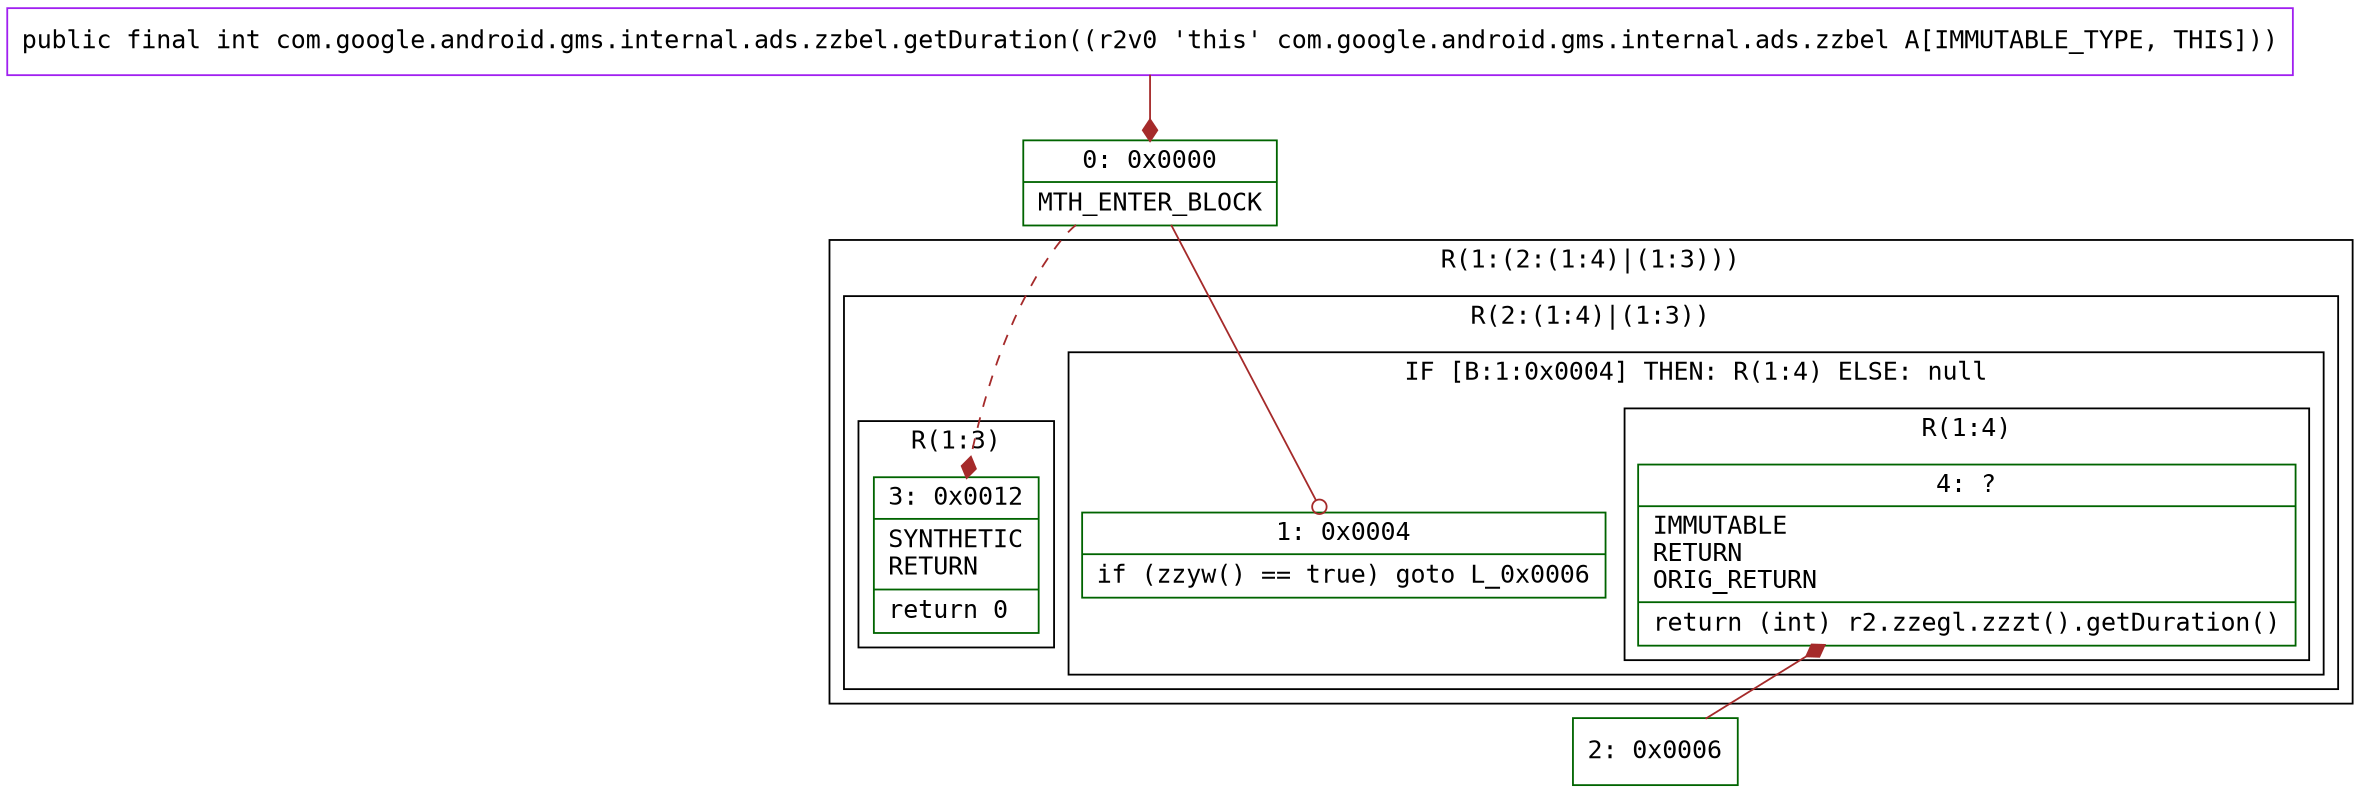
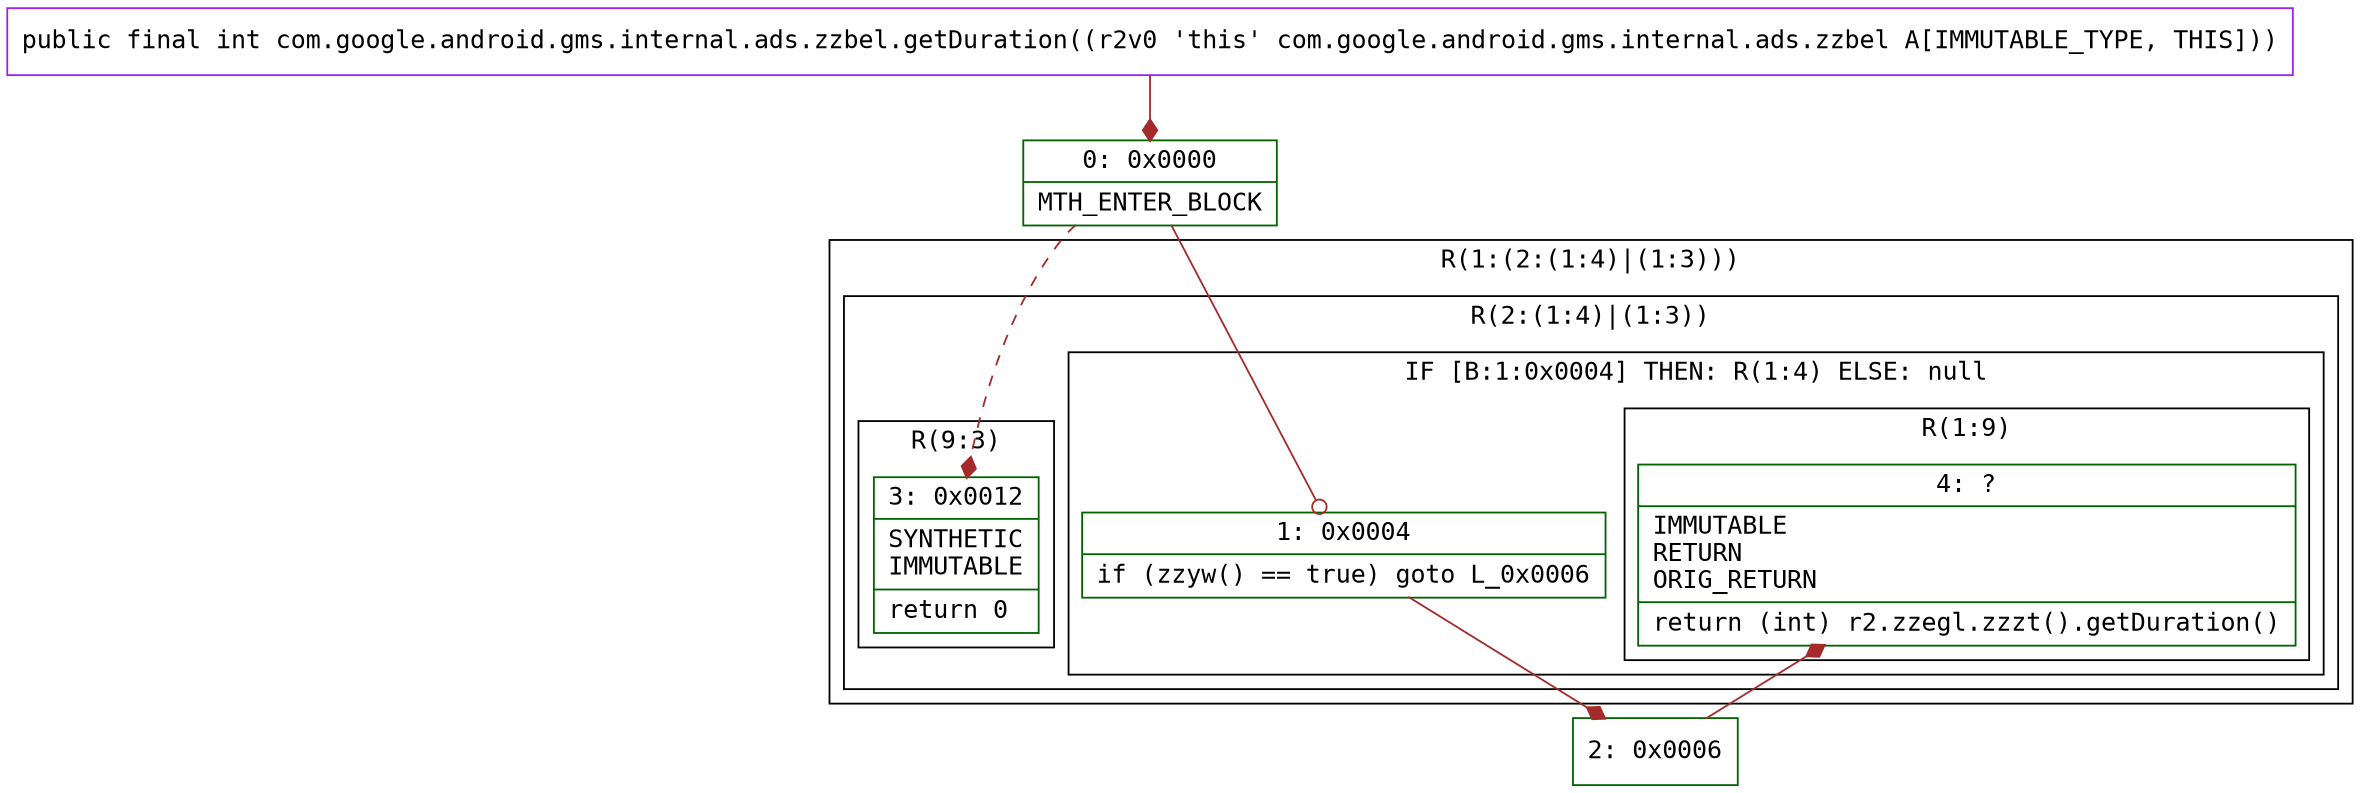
(1967, 429) -> (1967, 429)
(956, 442) -> (956, 442)
(934, 567) -> (956, 567)
none -> (1498, 652)
